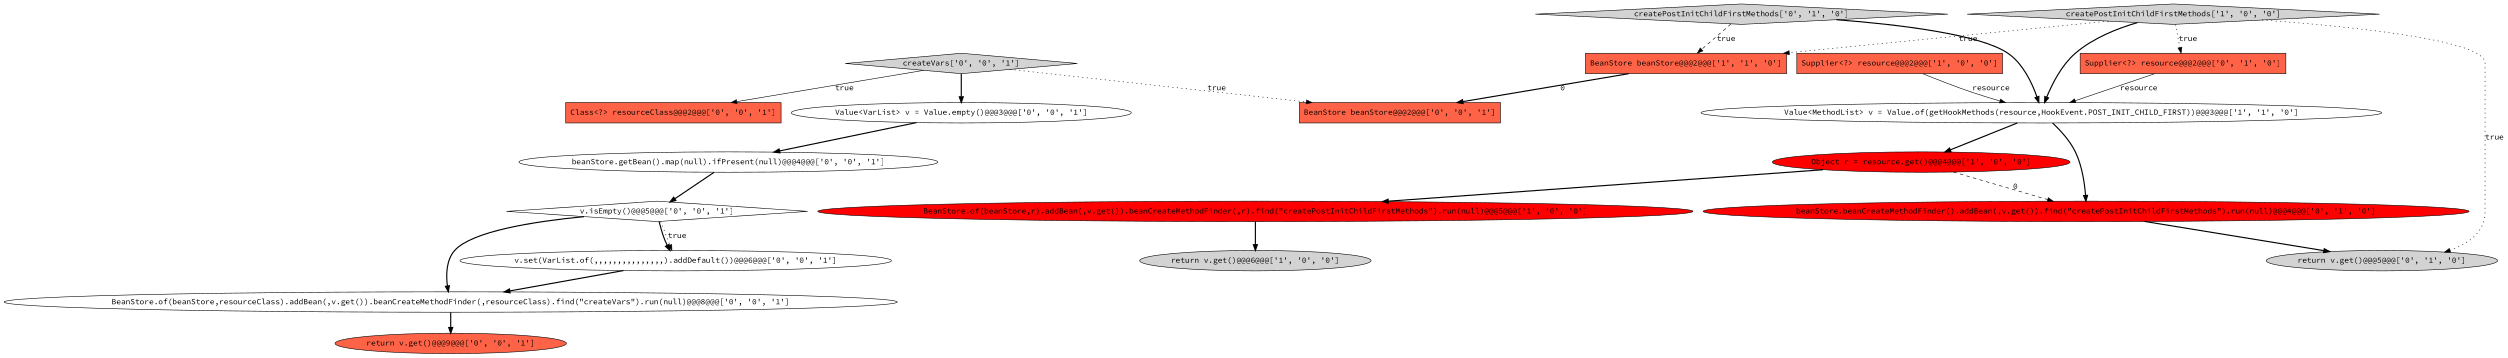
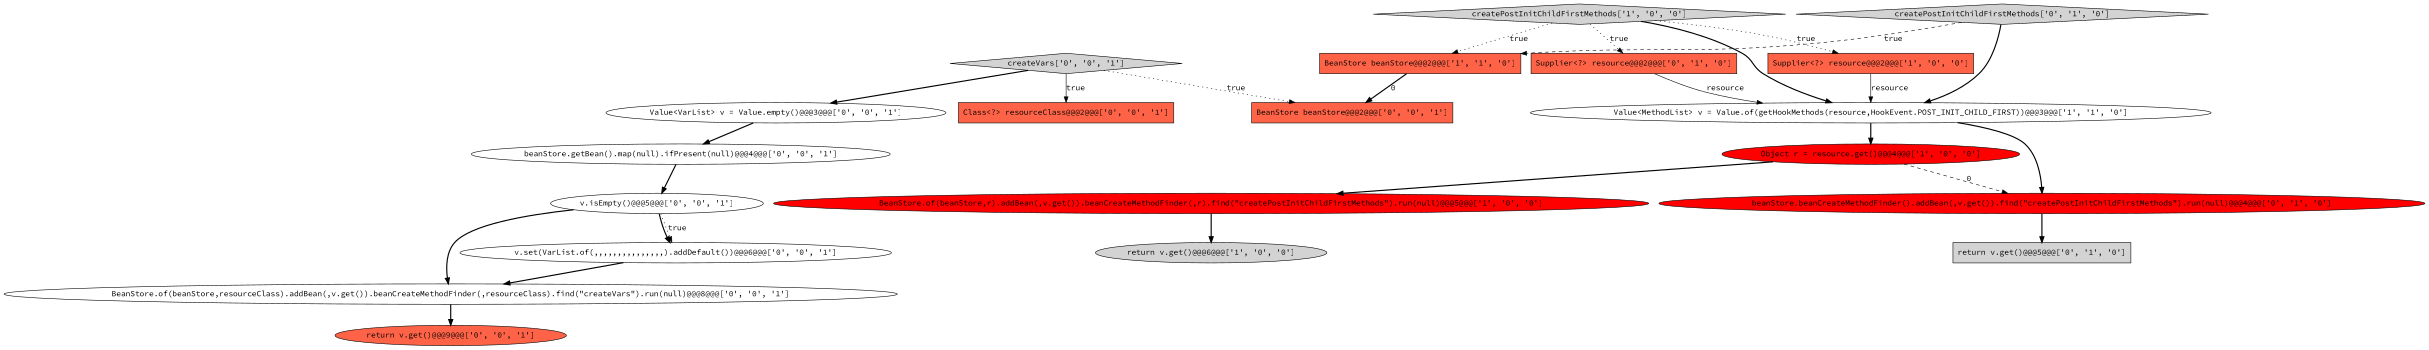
(2476, 53) -> (1745, 32)
(657, 211) -> (657, 203)
(2382, 261) -> (2042, 253)
